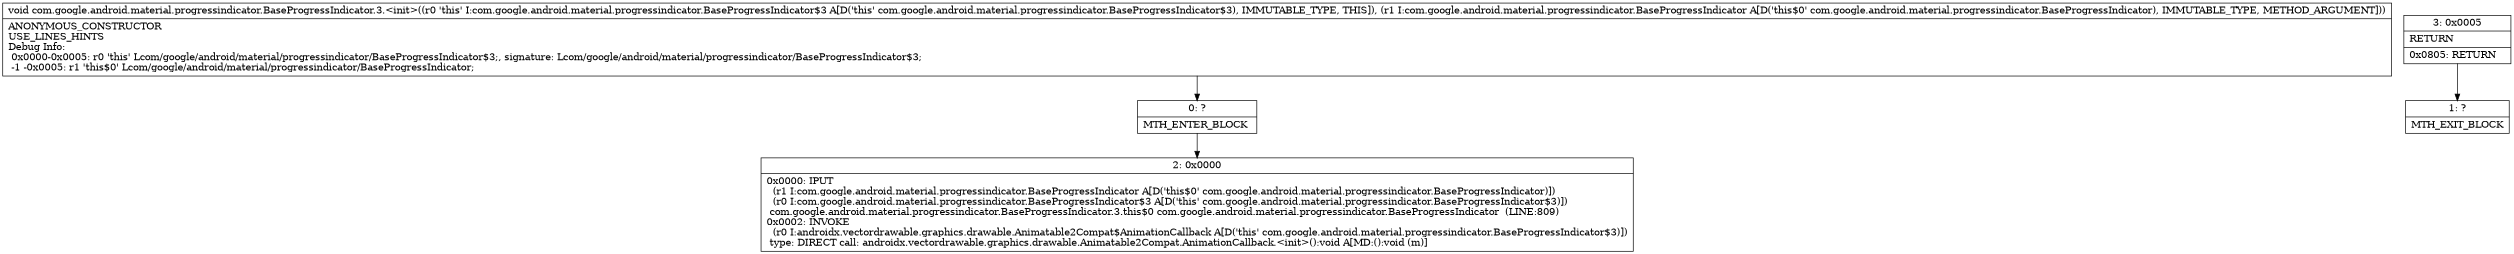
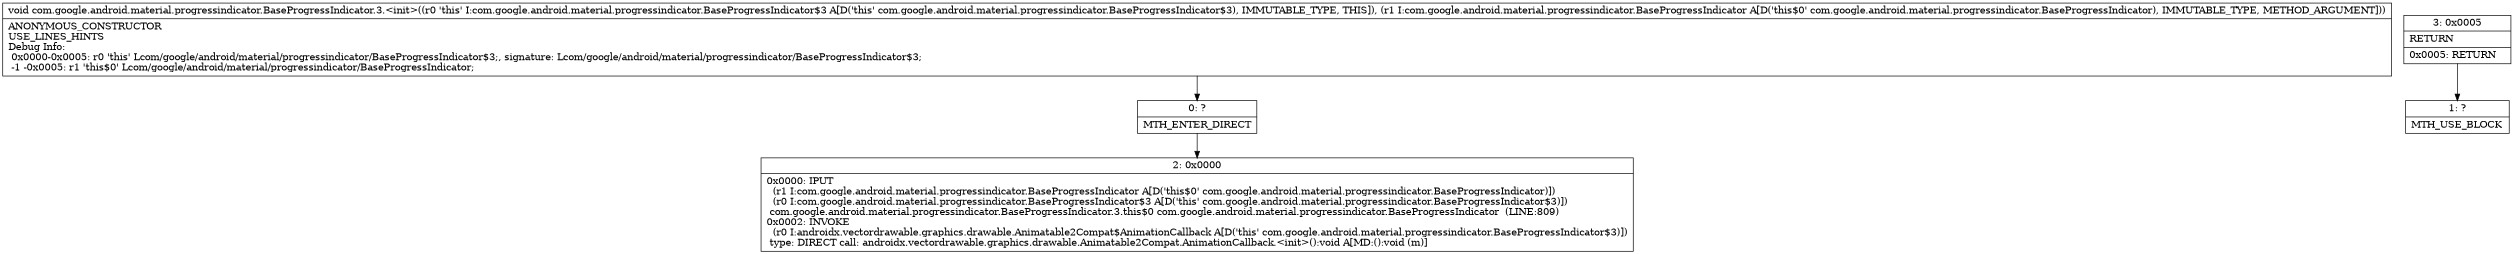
(2457, 55) -> (2457, 55)
(1195, 125) -> (1197, 125)
(2457, 125) -> (2456, 125)
